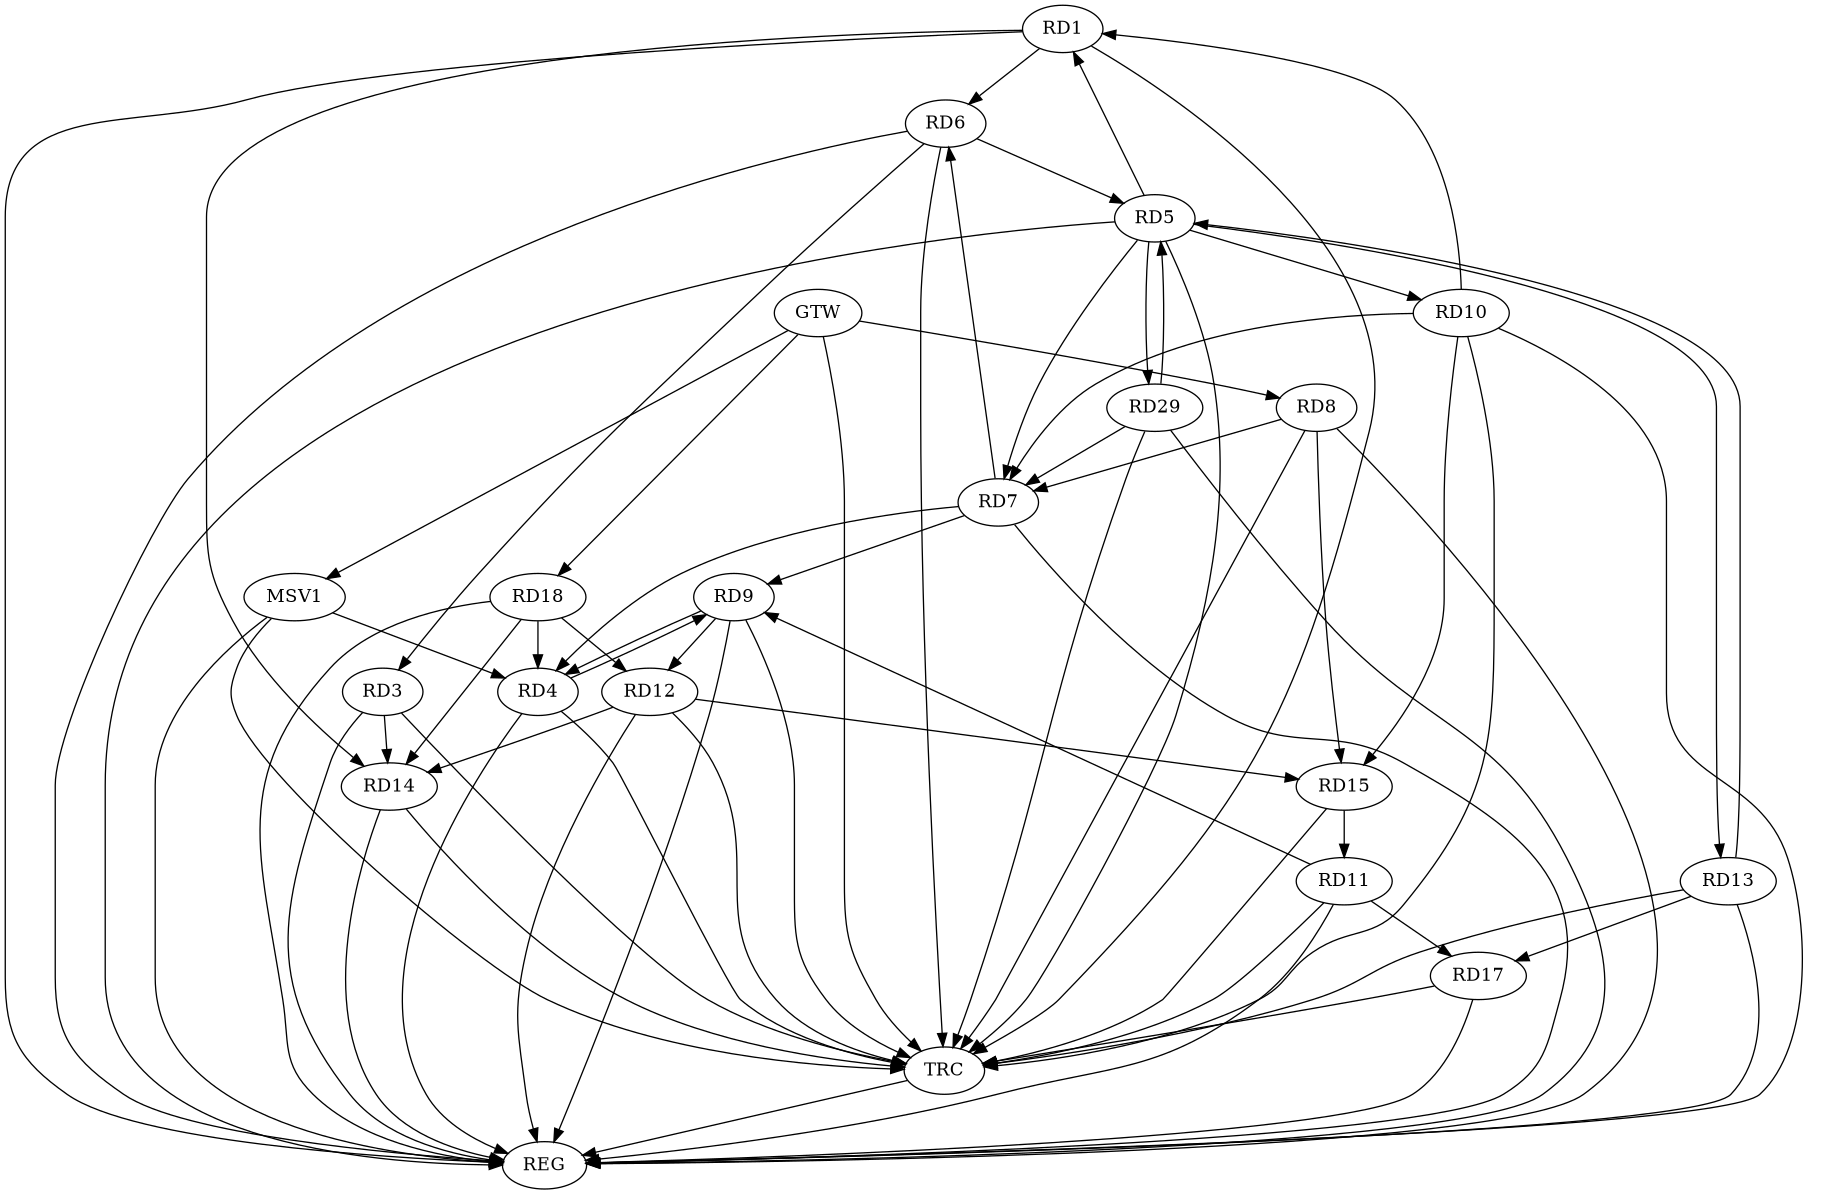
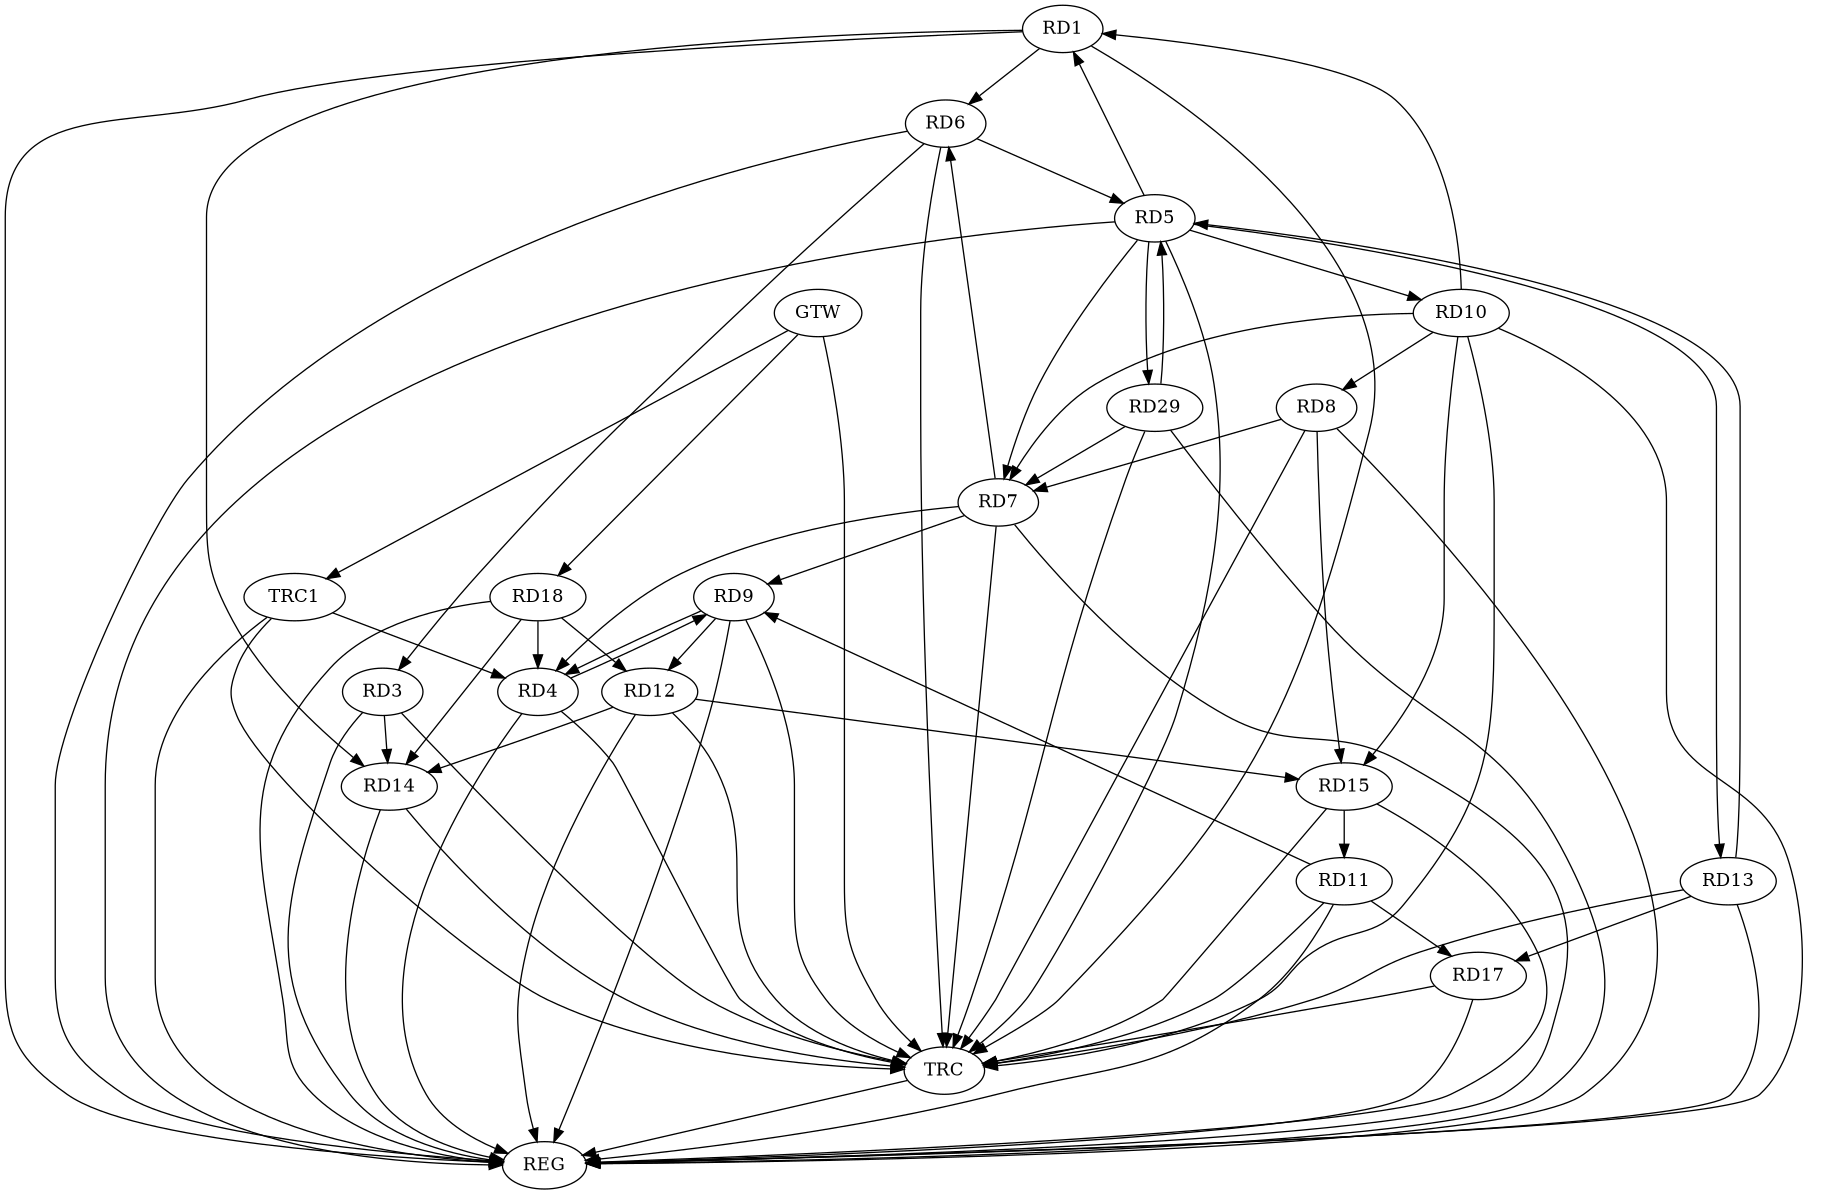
(1074, 358) -> (1393, 358)
(295, 597) -> (295, 597)
none -> (972, 780)
none -> (1420, 1102)
